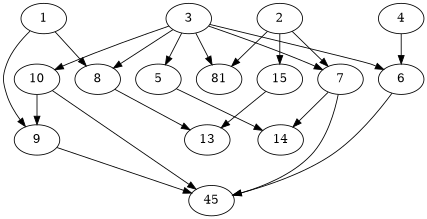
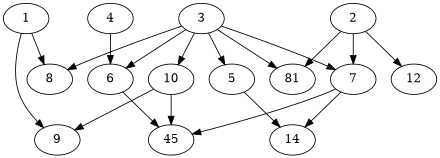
(280, 79) -> (414, 79)
(207, 140) -> none
(120, 169) -> none
